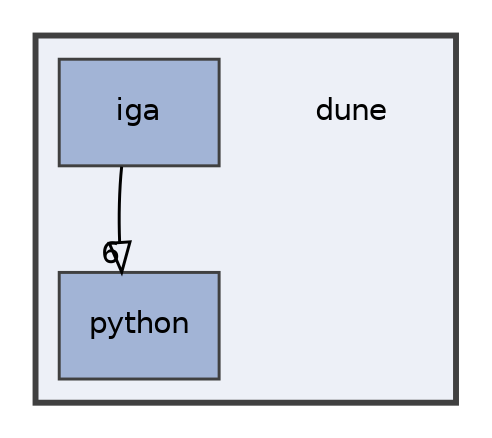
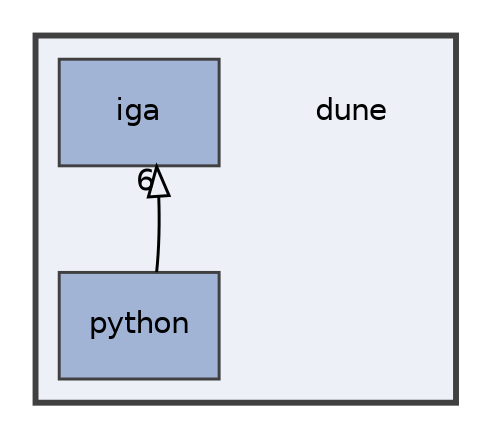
(119, 205) -> (159, 234)
